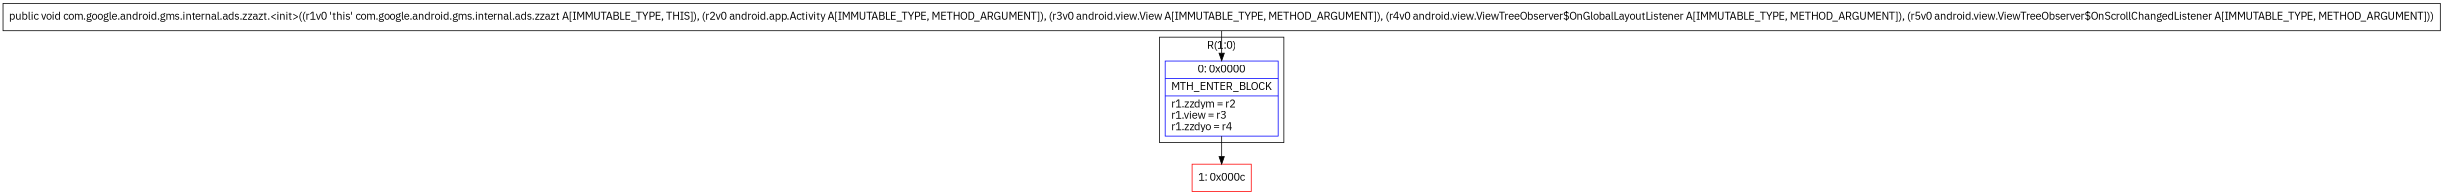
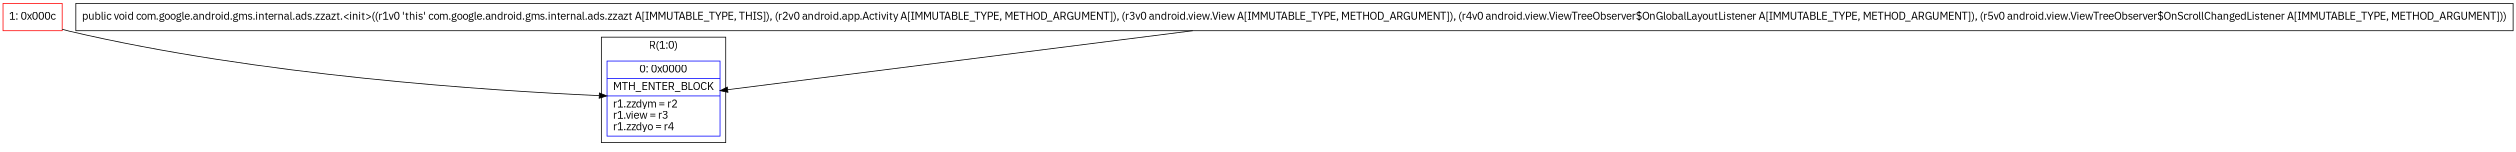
(1222, 147) -> (329, 74)
